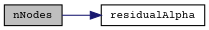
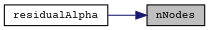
(76, 15) -> (122, 15)
